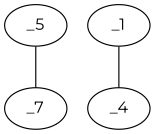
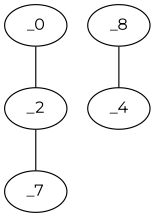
none -> (36, 25)
(36, 25) -> (36, 108)
(119, 25) -> (119, 25)
